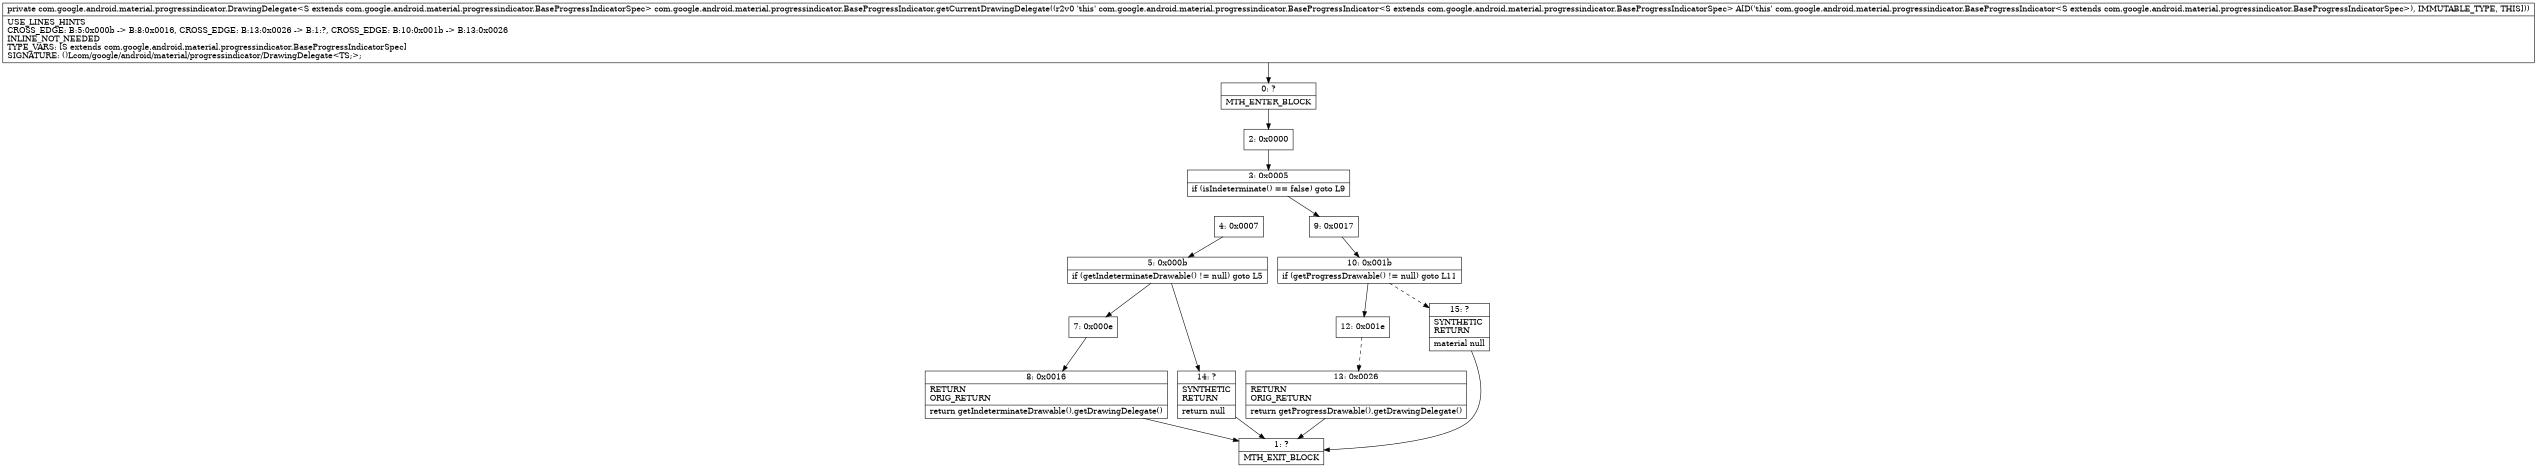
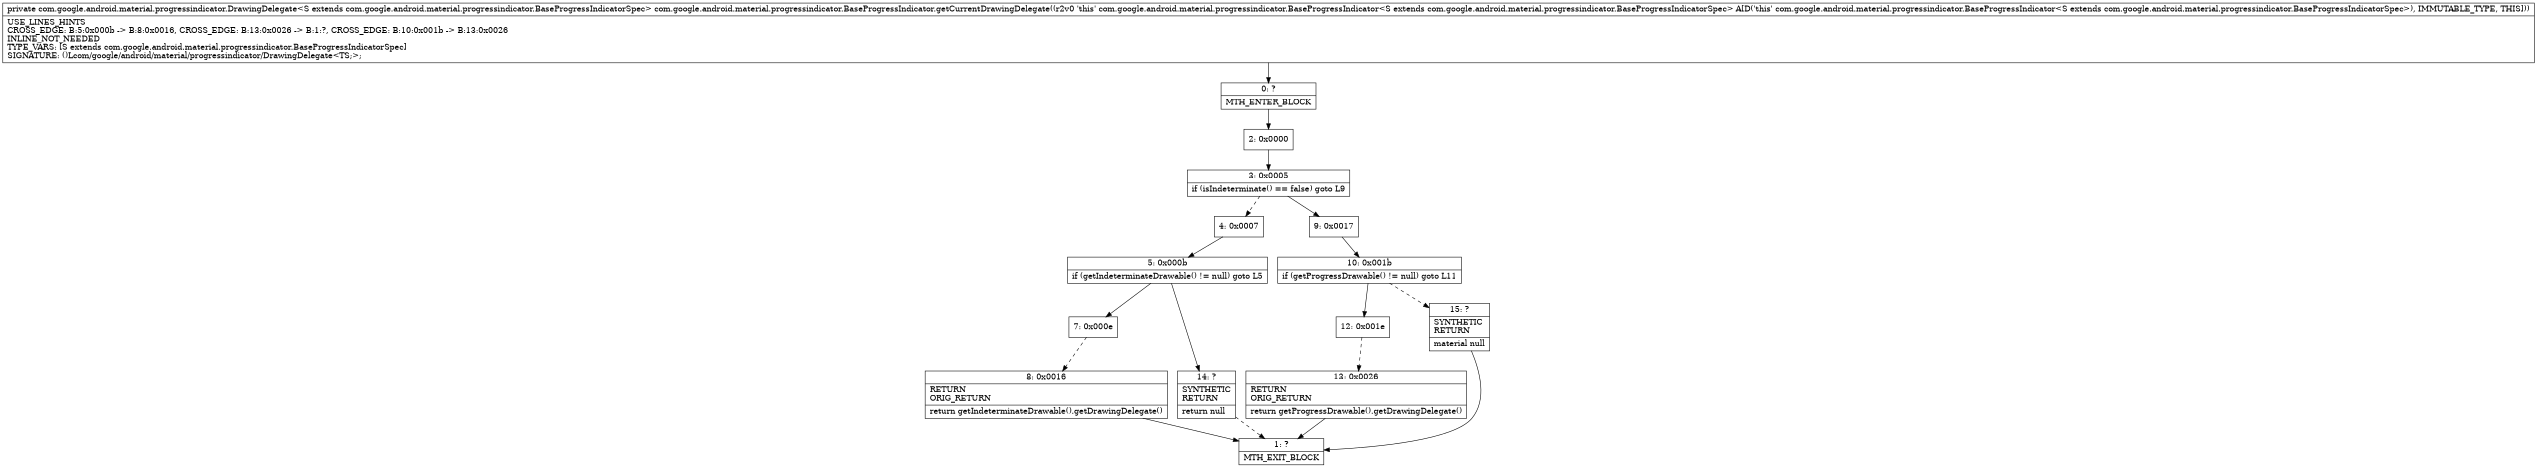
none -> (1254, 204)
(1076, 352) -> (1076, 352)
(1248, 426) -> (1248, 426)
